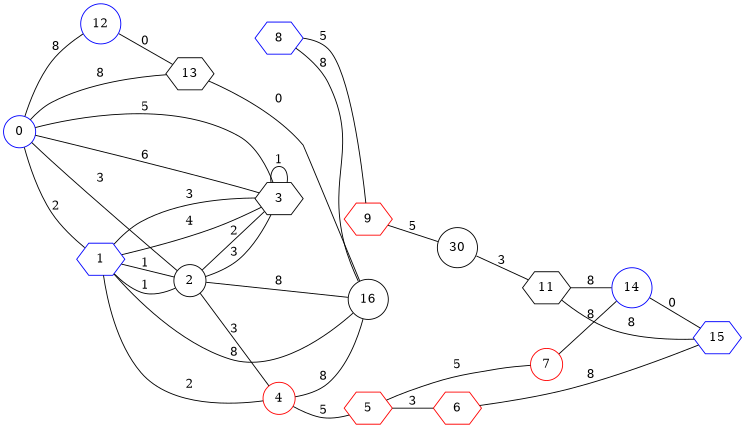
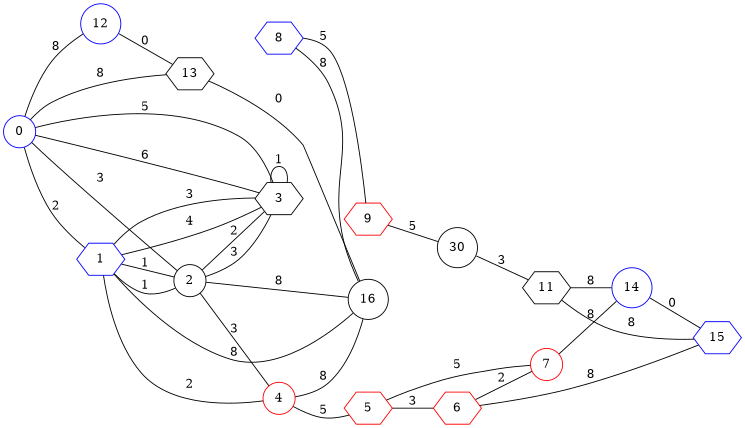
none -> (504, 385)
